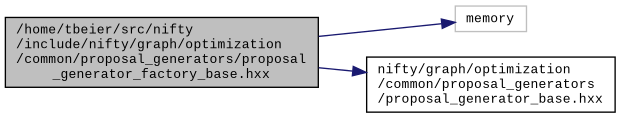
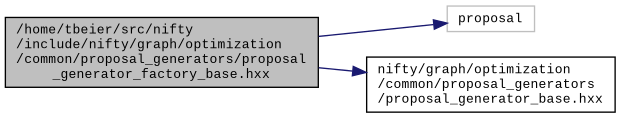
(491, 19) -> (491, 19)
